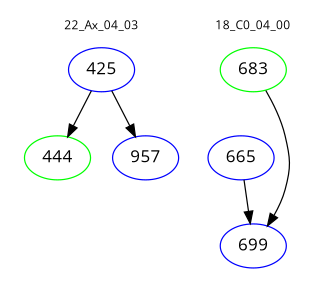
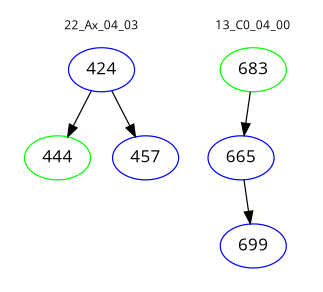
(253, 26) -> (253, 26)
(102, 70) -> (102, 70)
(288, 152) -> (248, 107)
(146, 158) -> (146, 158)
